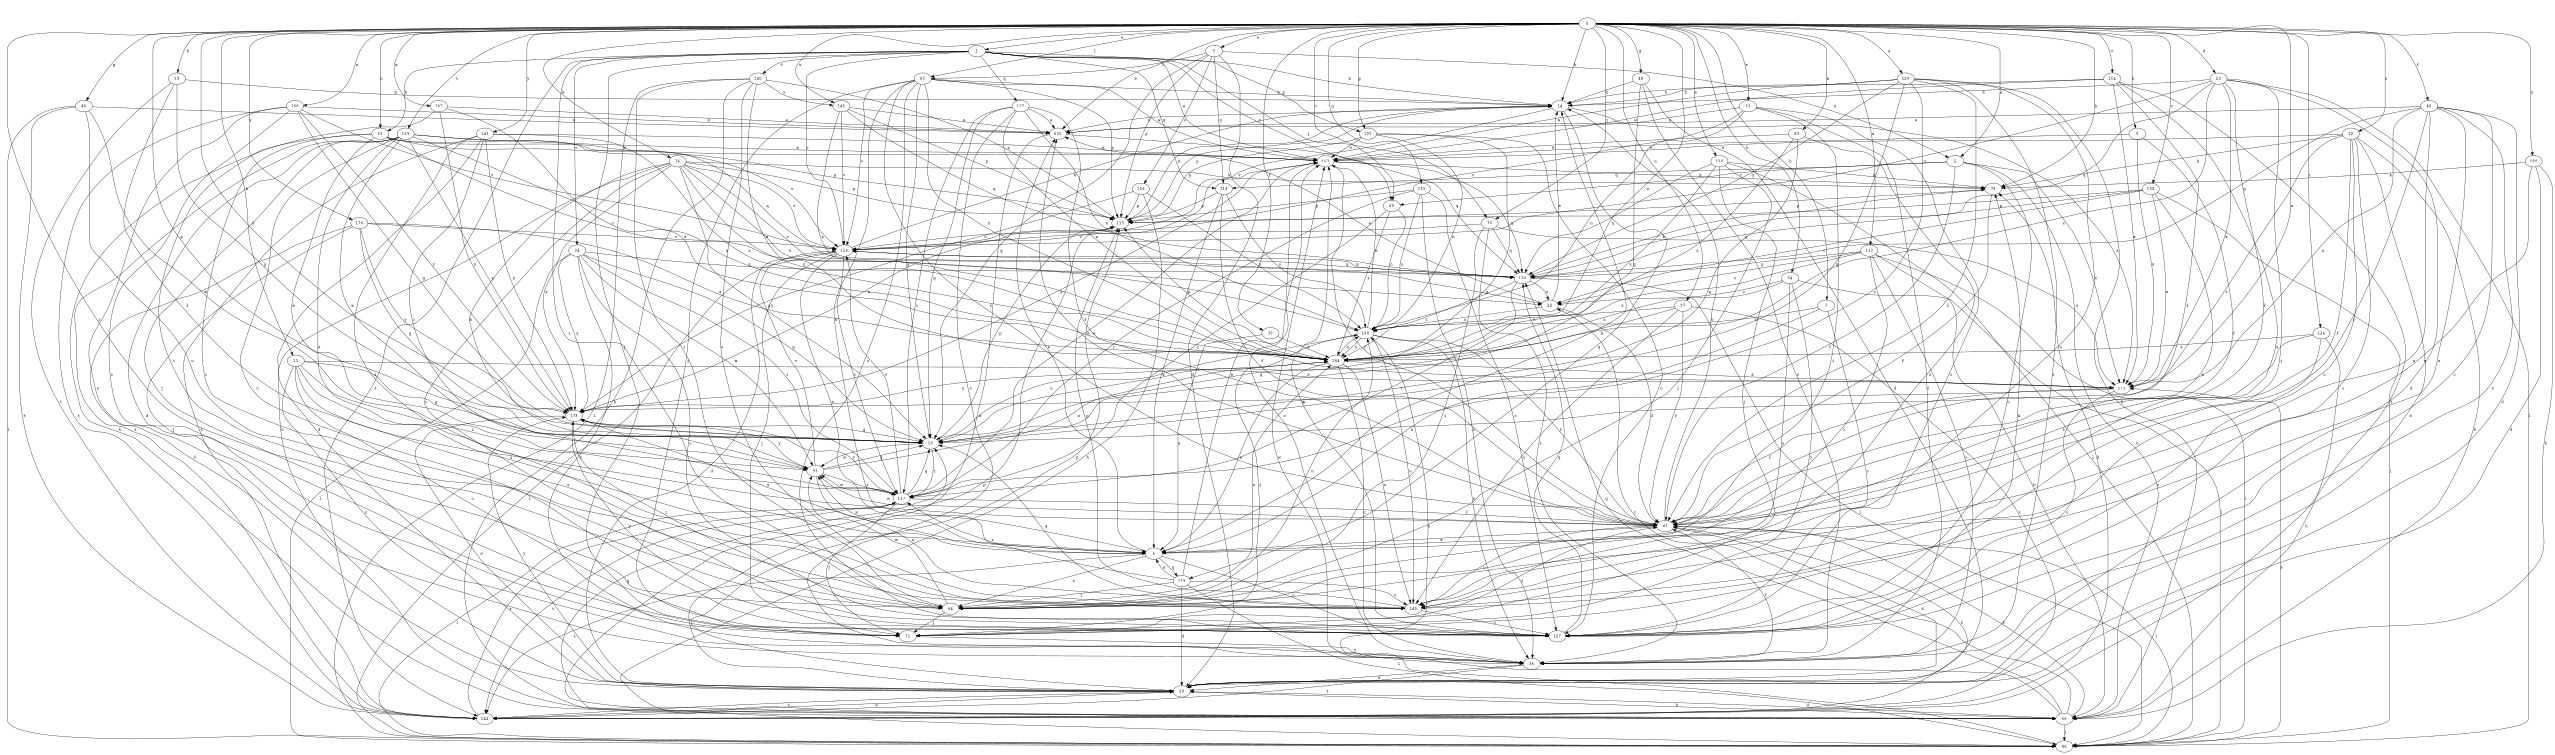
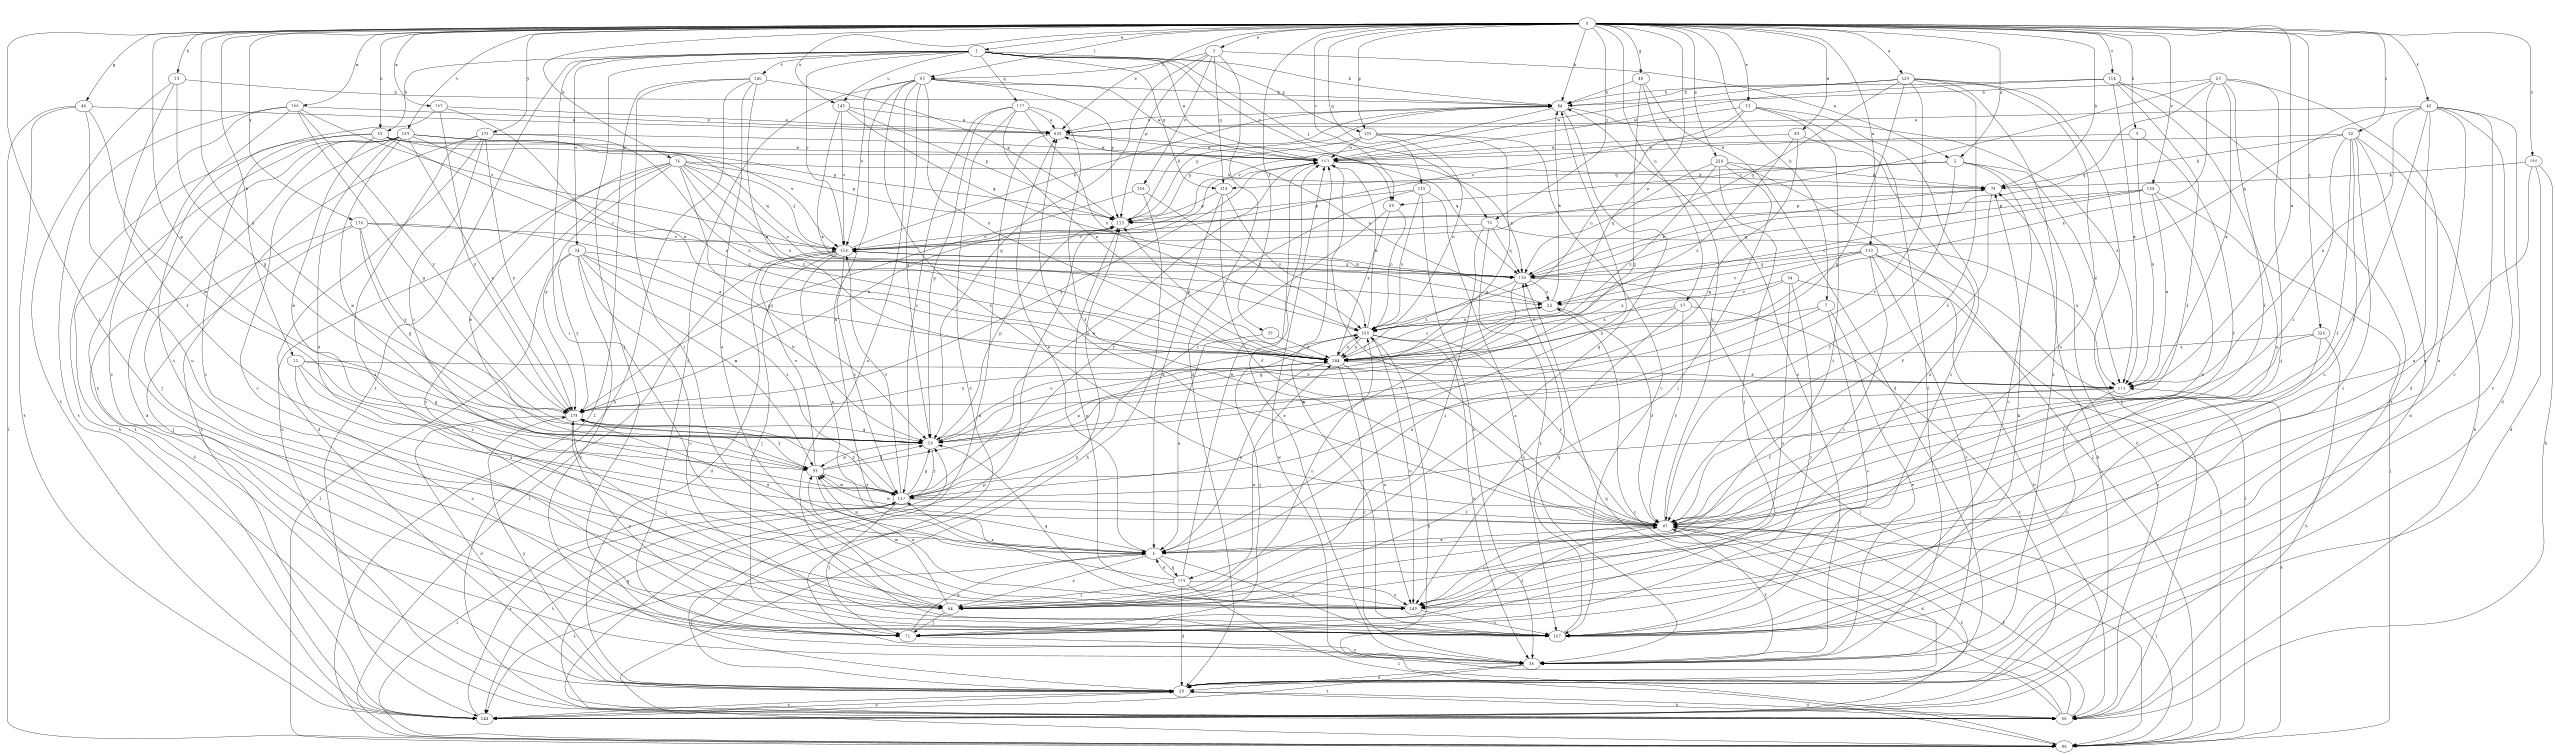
(1912, 25) -> none
(790, 97) -> (904, 67)
(1560, 106) -> (1560, 106)
(1723, 117) -> none
(485, 134) -> (485, 134)
none -> (1184, 147)
(1719, 161) -> (1719, 161)
(794, 206) -> (794, 206)
(1134, 206) -> none
(1512, 223) -> (1512, 223)
none -> (1429, 327)
(2321, 333) -> (2321, 333)
(794, 347) -> (794, 347)
(1746, 407) -> (1713, 442)
(2528, 547) -> none
(800, 550) -> none
none -> (1018, 571)
(838, 646) -> (1859, 593)
(2064, 731) -> none
